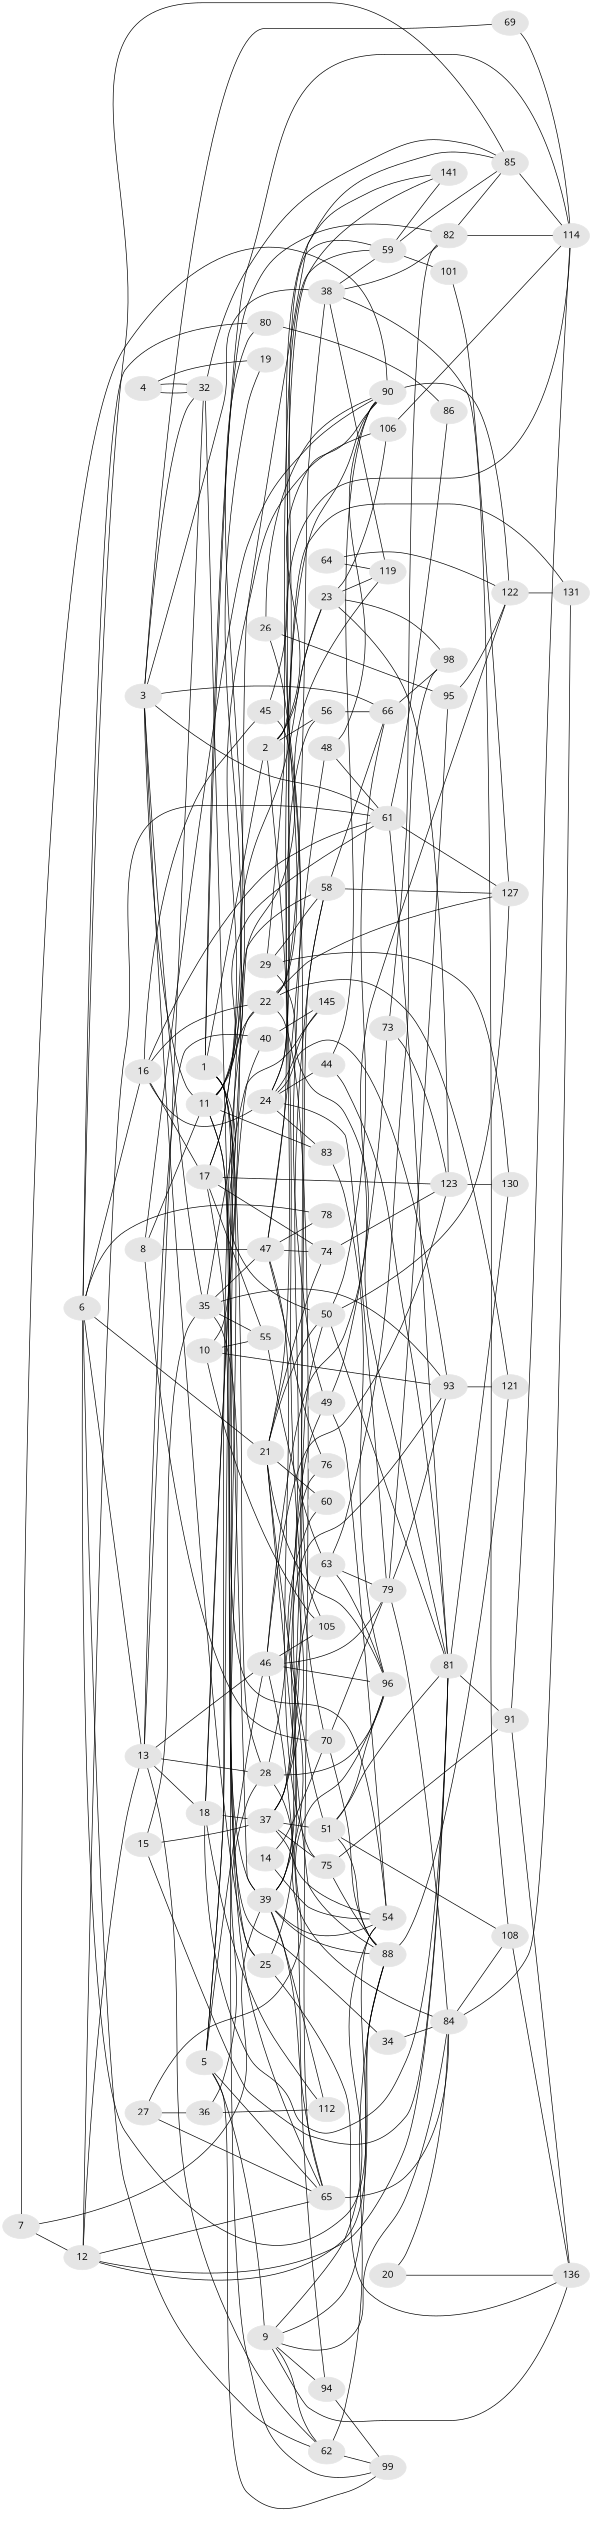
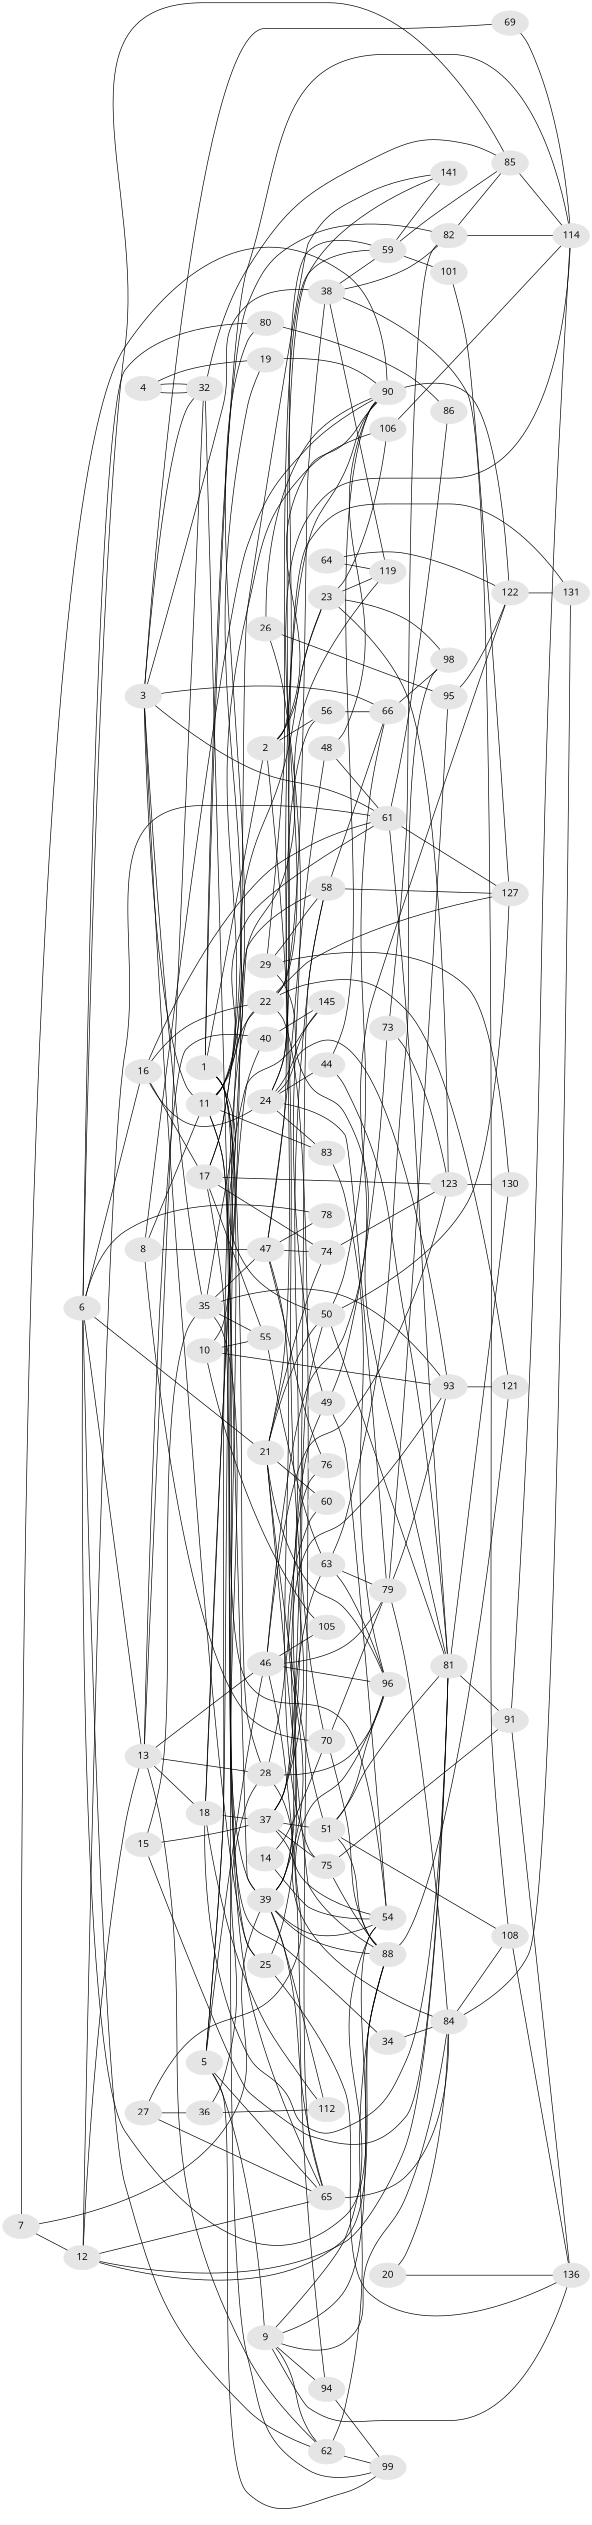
none -> (332, 362)
(266, 712) -> none
